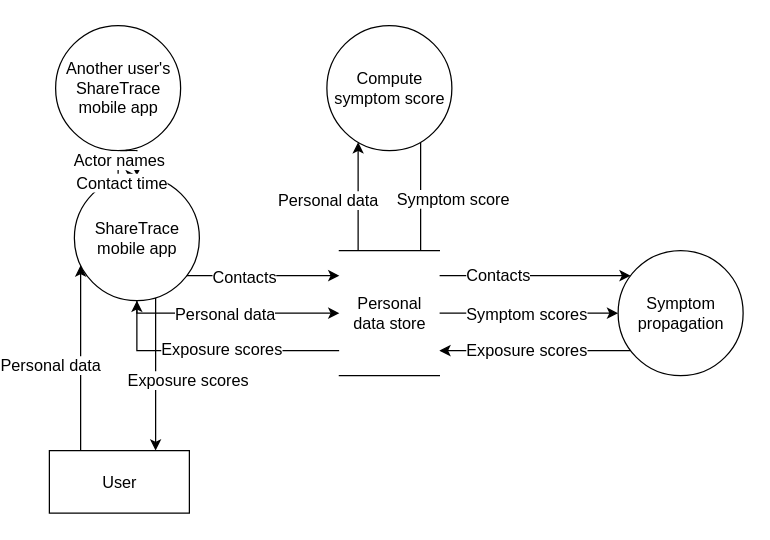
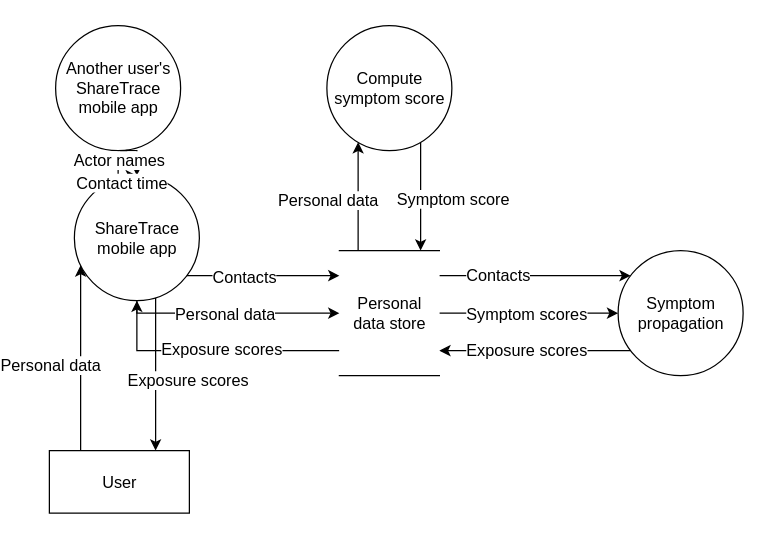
(421, 243) -> (421, 240)
